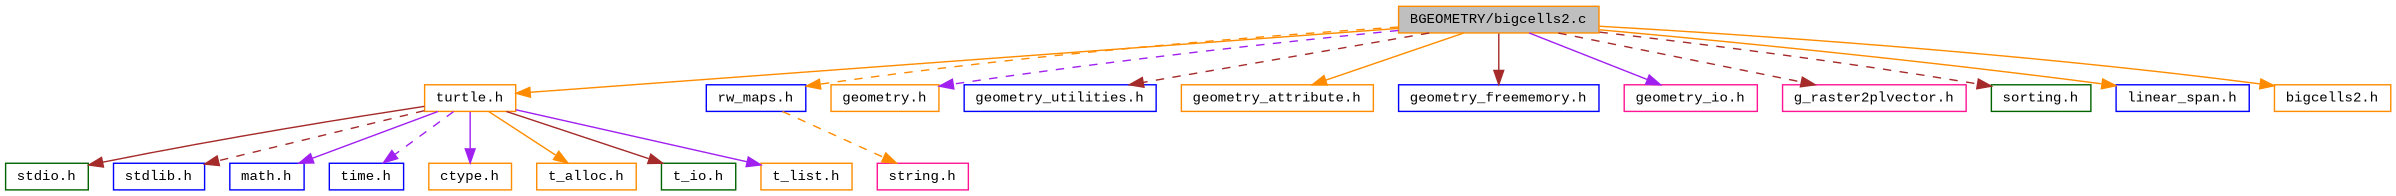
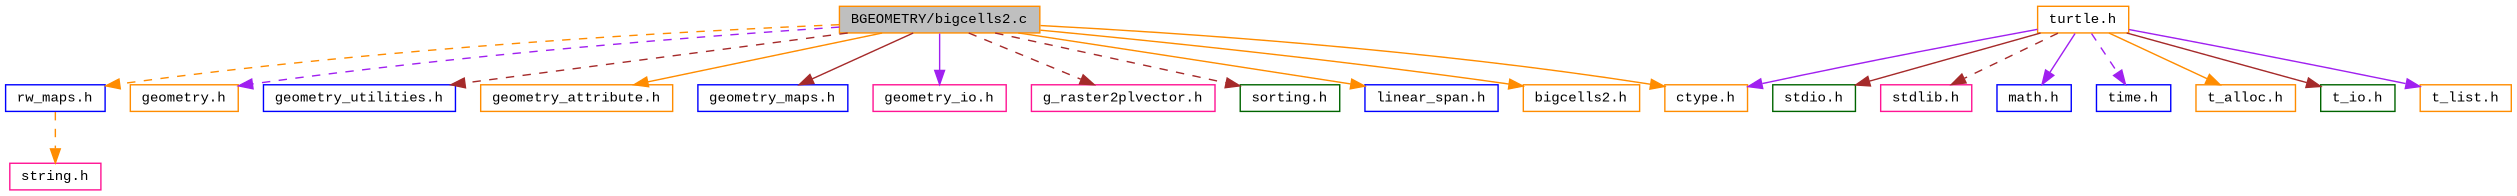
(877, 67) -> (1346, 48)
(1499, 98) -> (773, 98)
(159, 177) -> (1926, 98)
